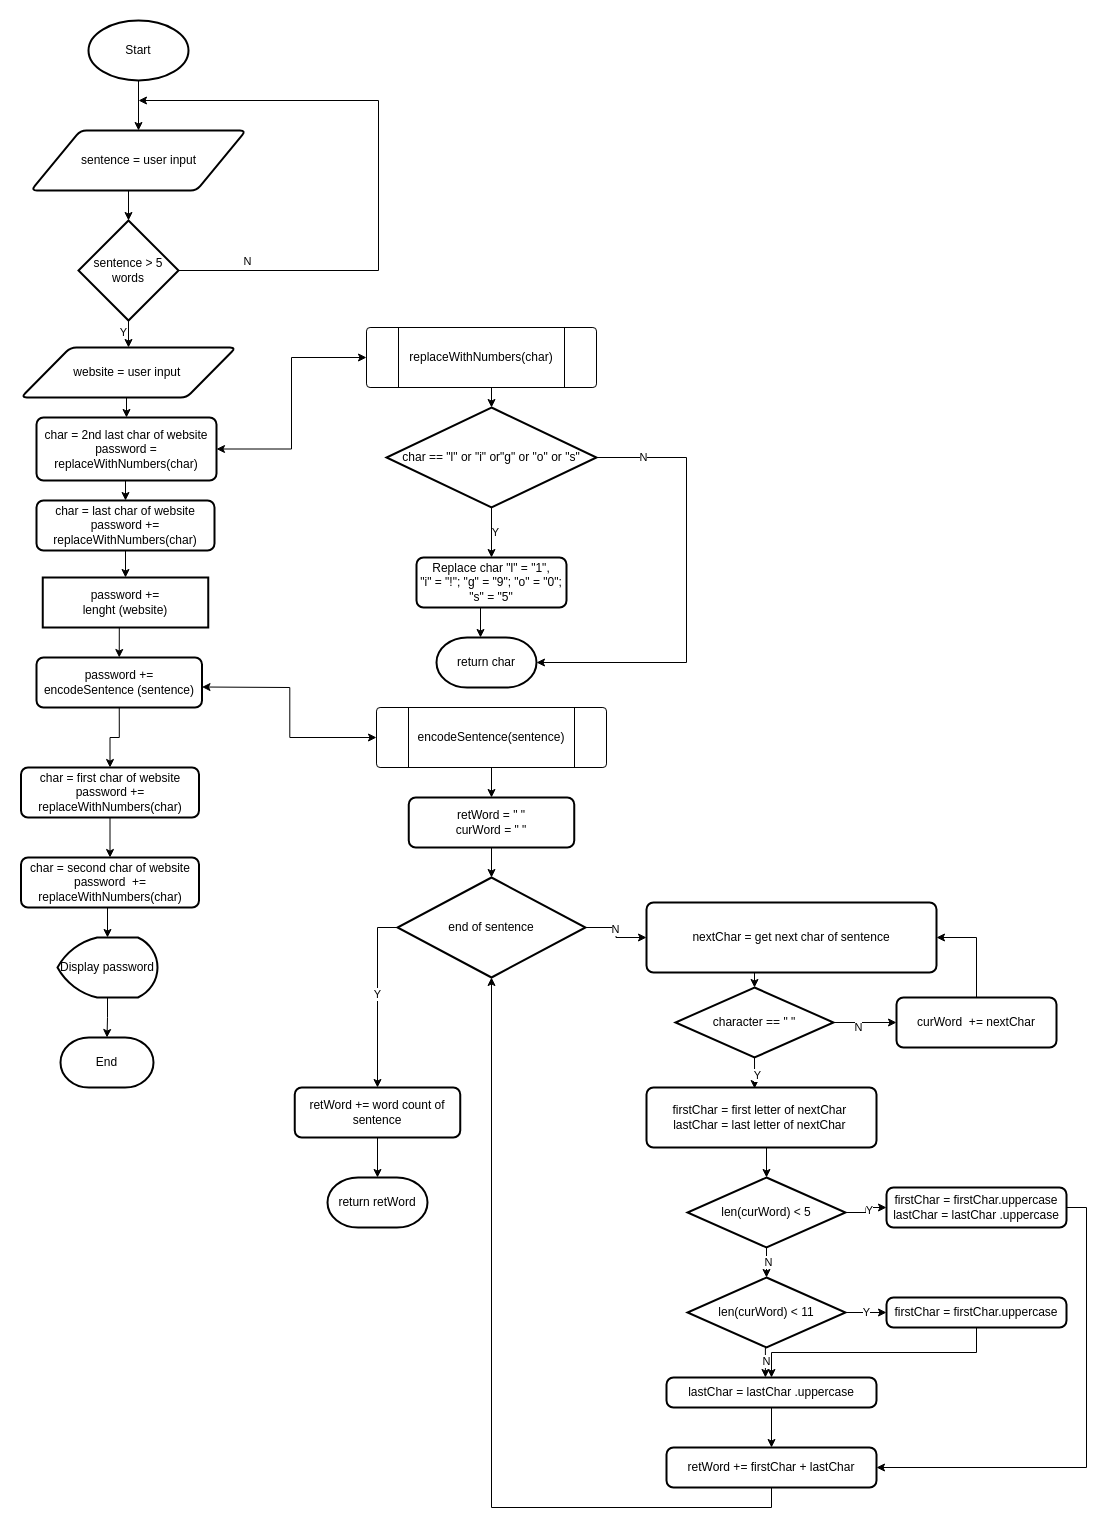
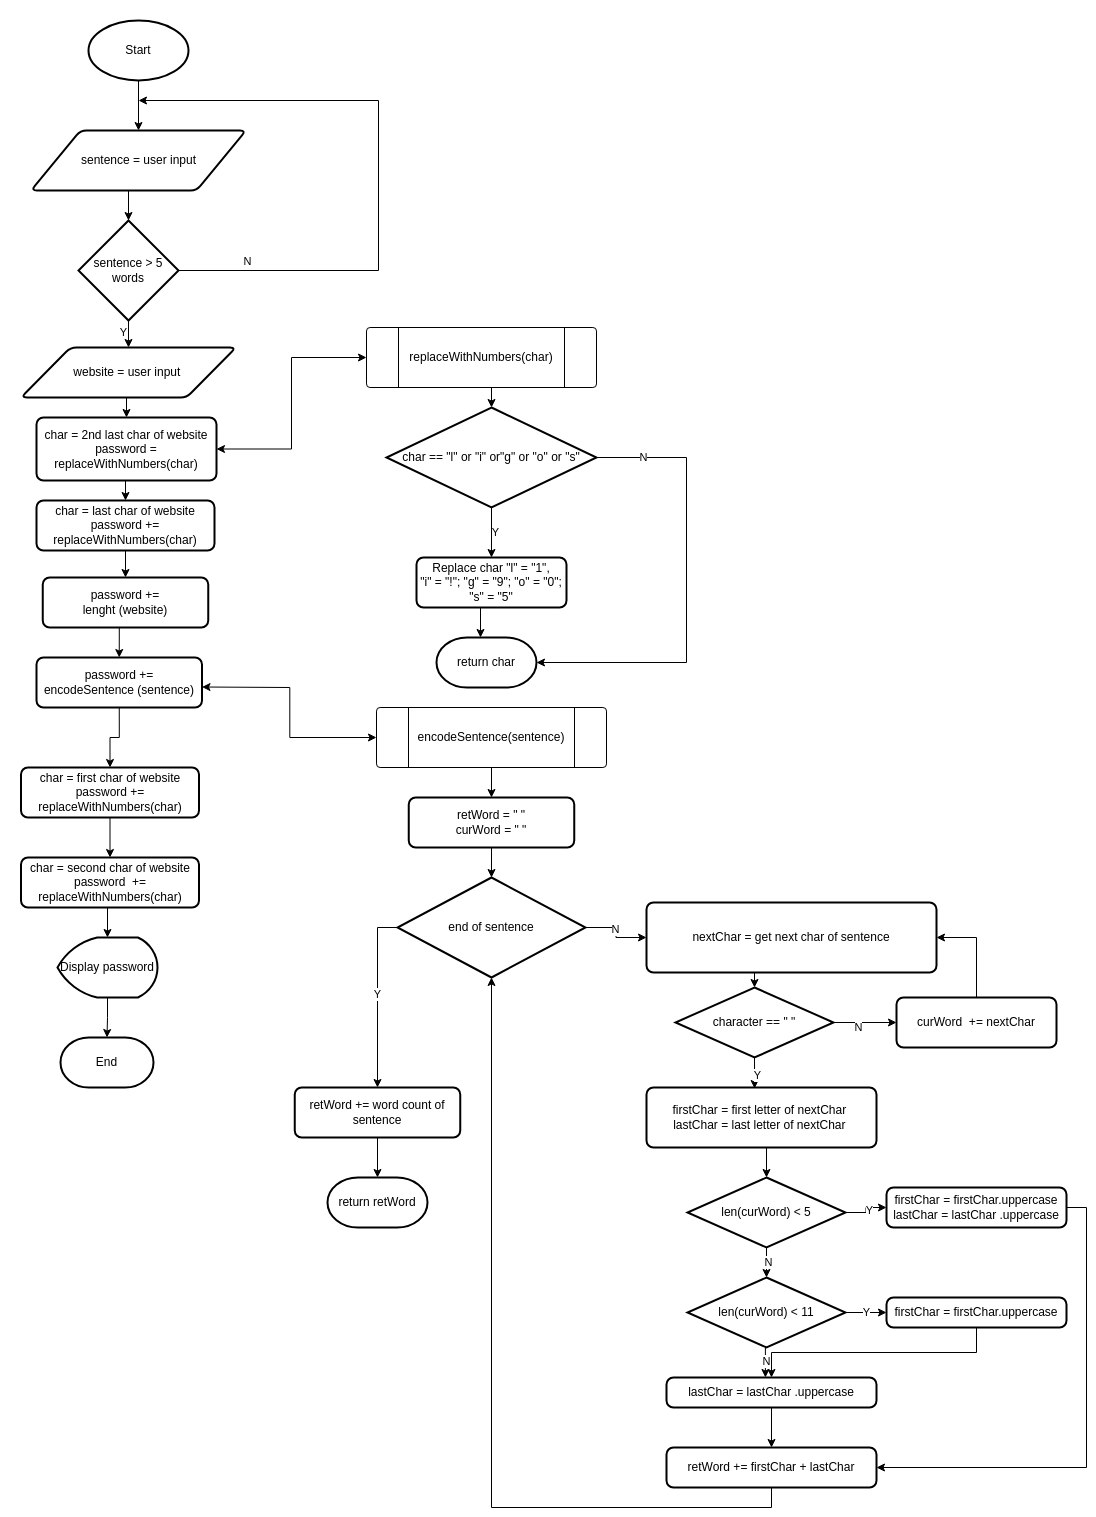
(126, 603) -> (126, 603)
